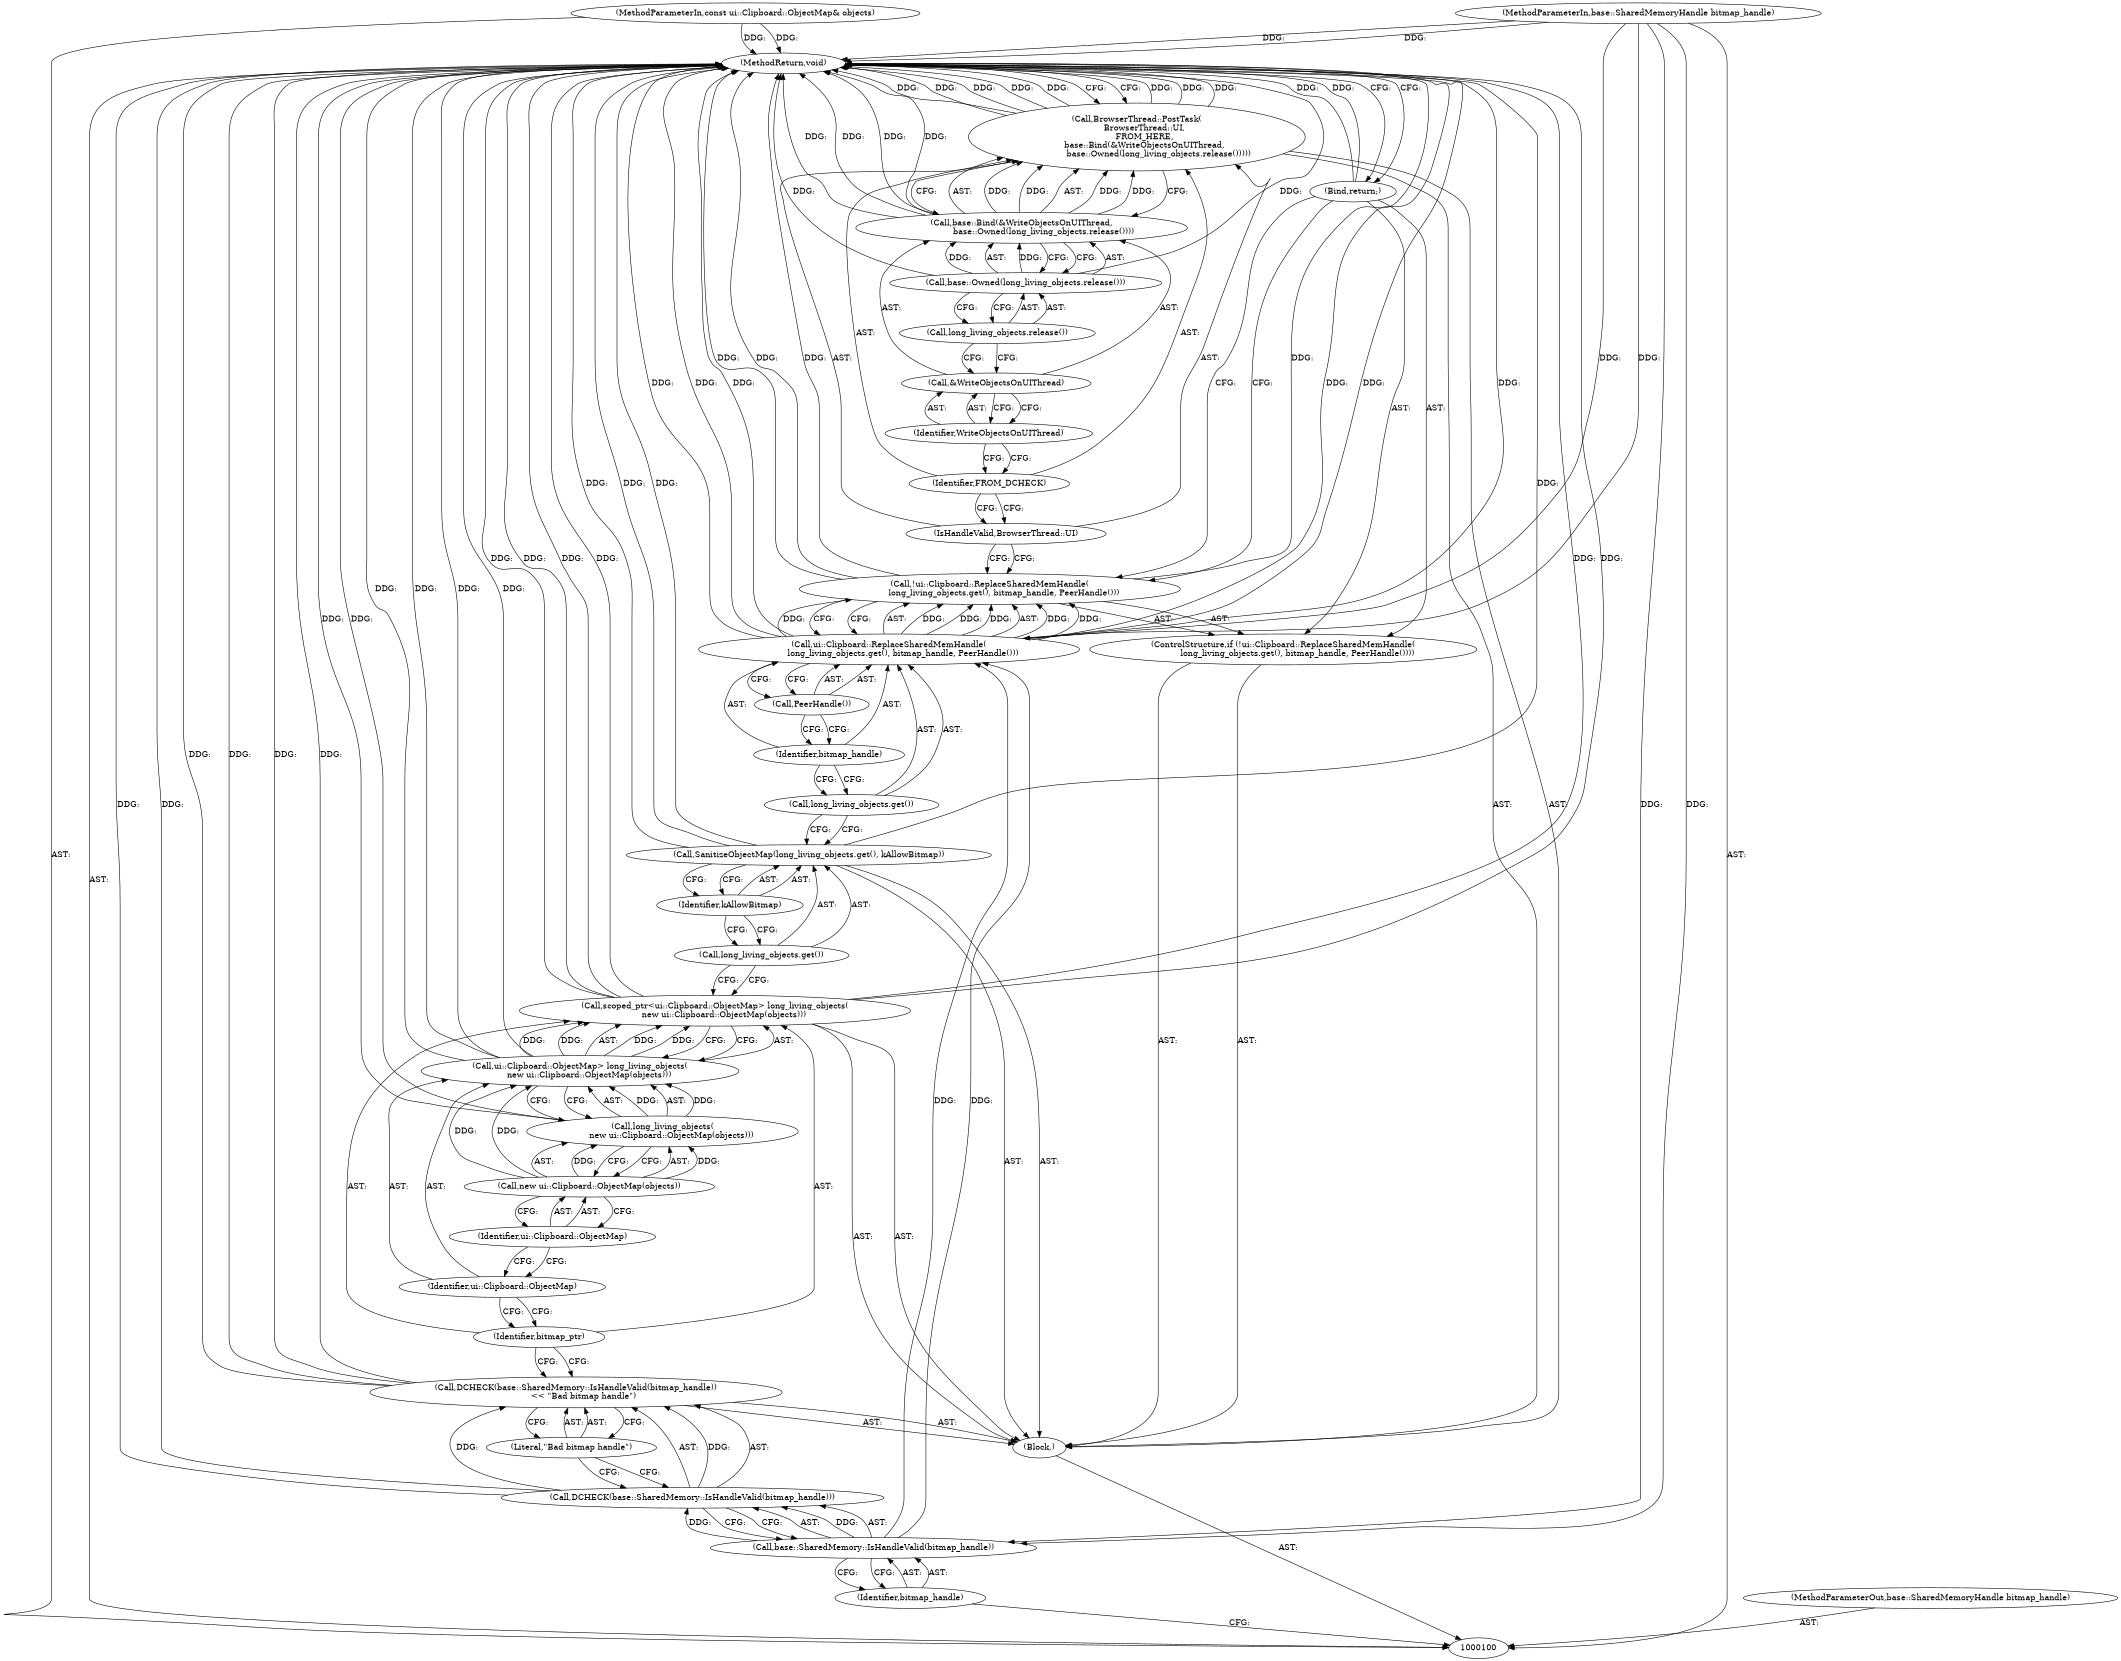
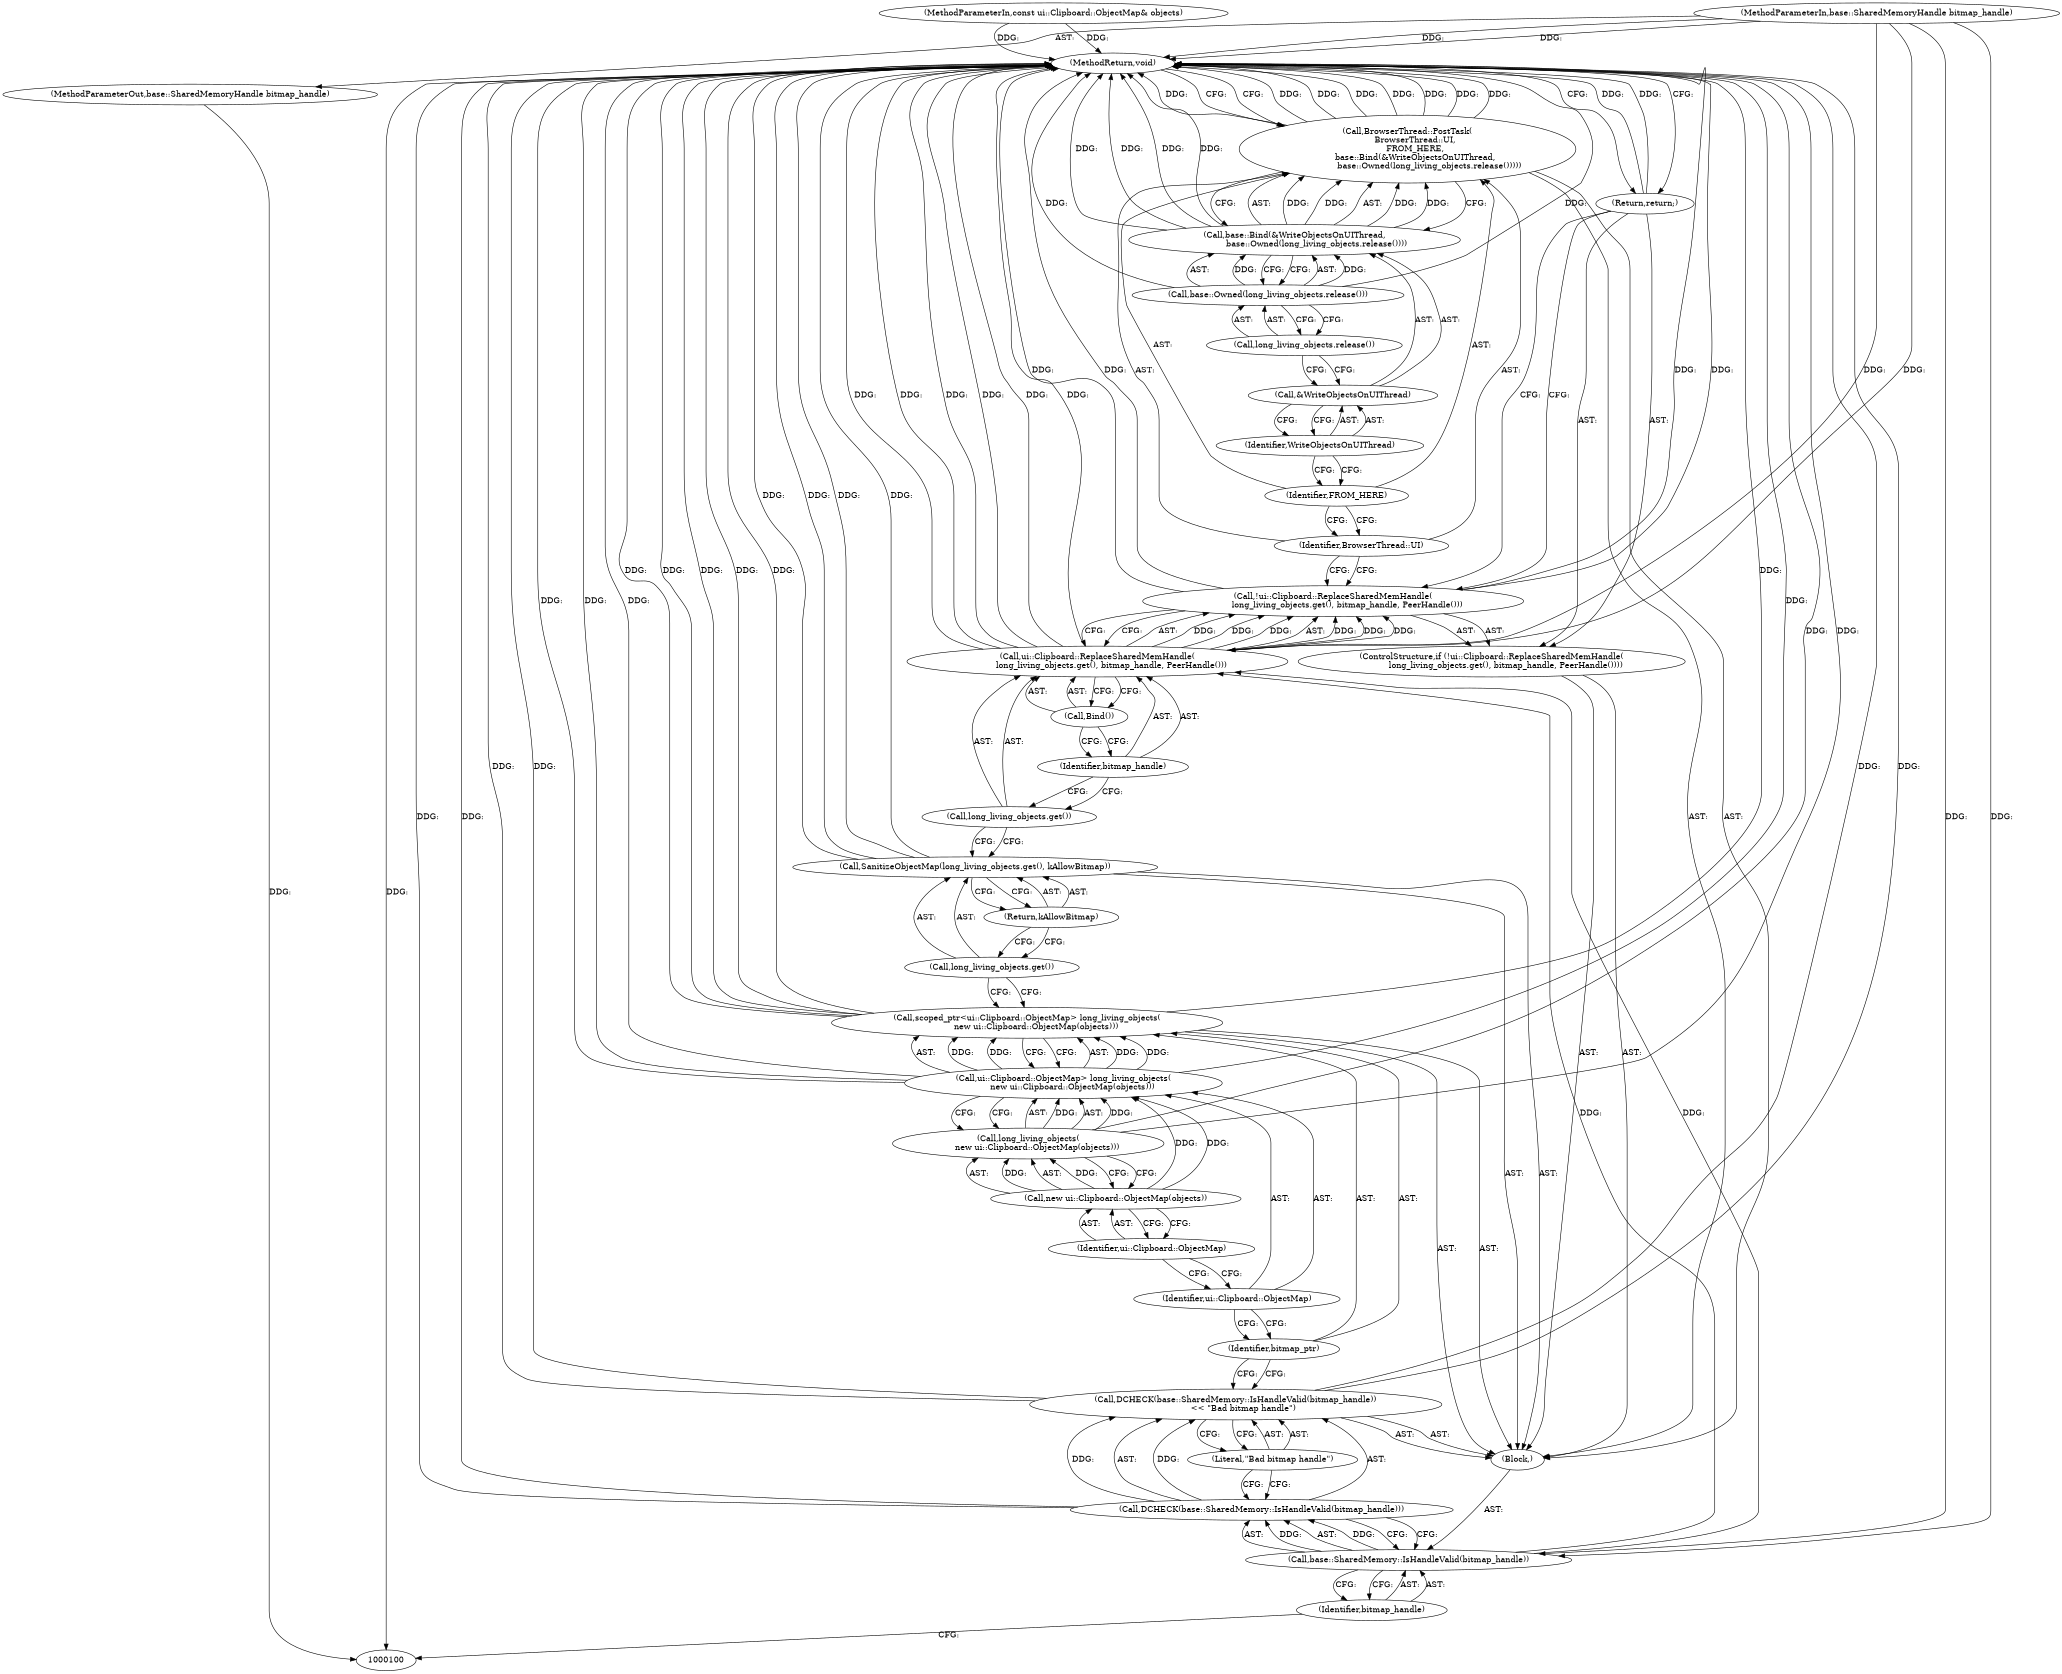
(1353, 192) -> (1645, 204)
(989, 484) -> (1337, 496)
(1006, 534) -> (1361, 546)
(812, 705) -> (1089, 717)
(101, 880) -> (399, 892)
(730, 905) -> (1051, 917)
(1727, 915) -> (1011, 44)
(52, 1308) -> none
(1256, 1547) -> (1474, 1511)
(1811, 1623) -> (282, 892)
